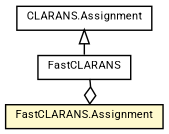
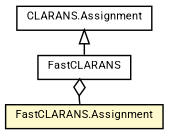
(90, 83) -> (79, 100)
